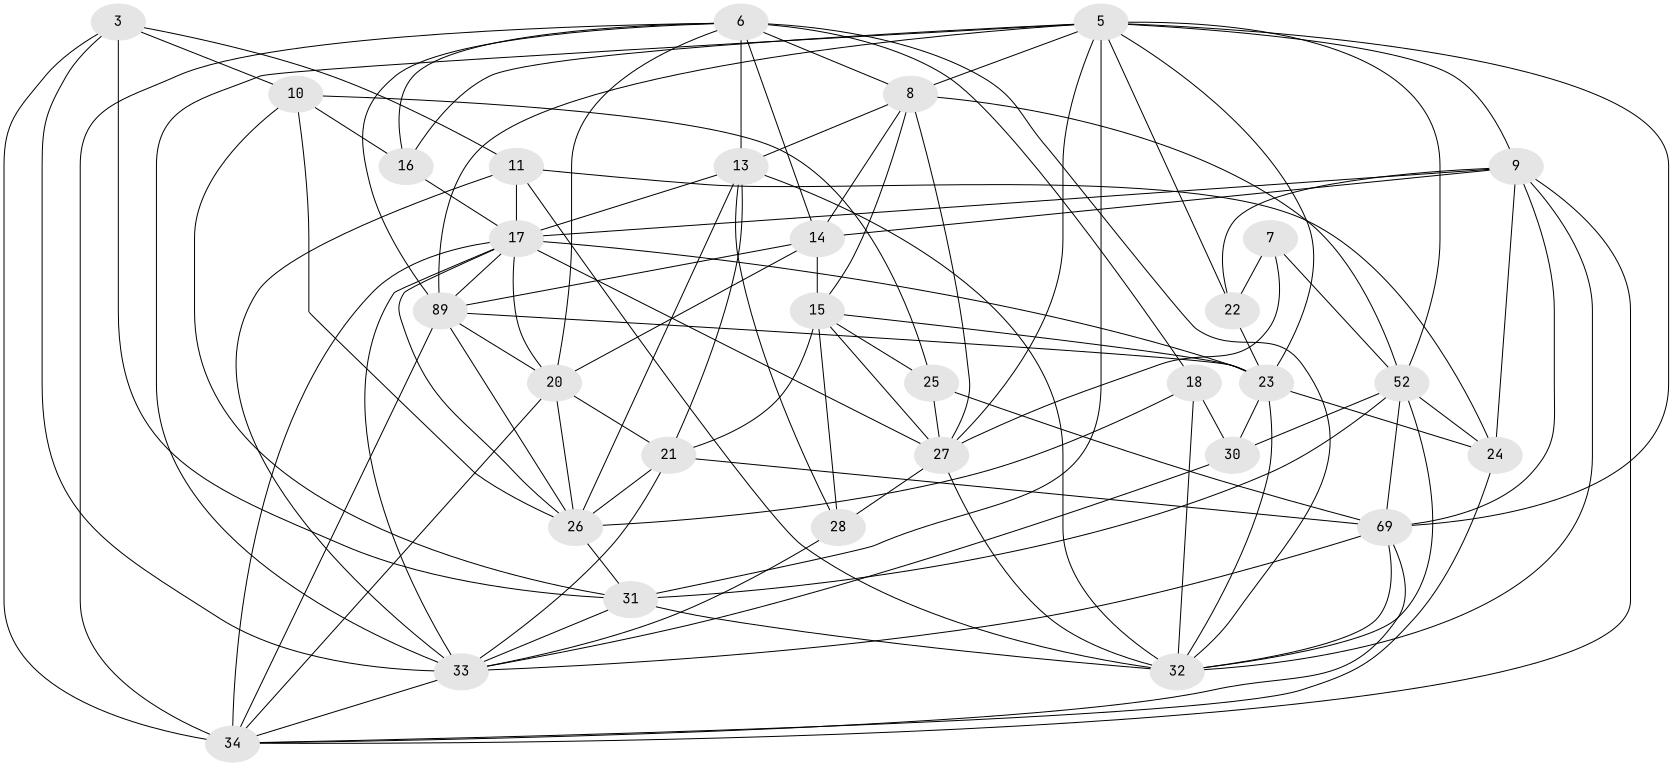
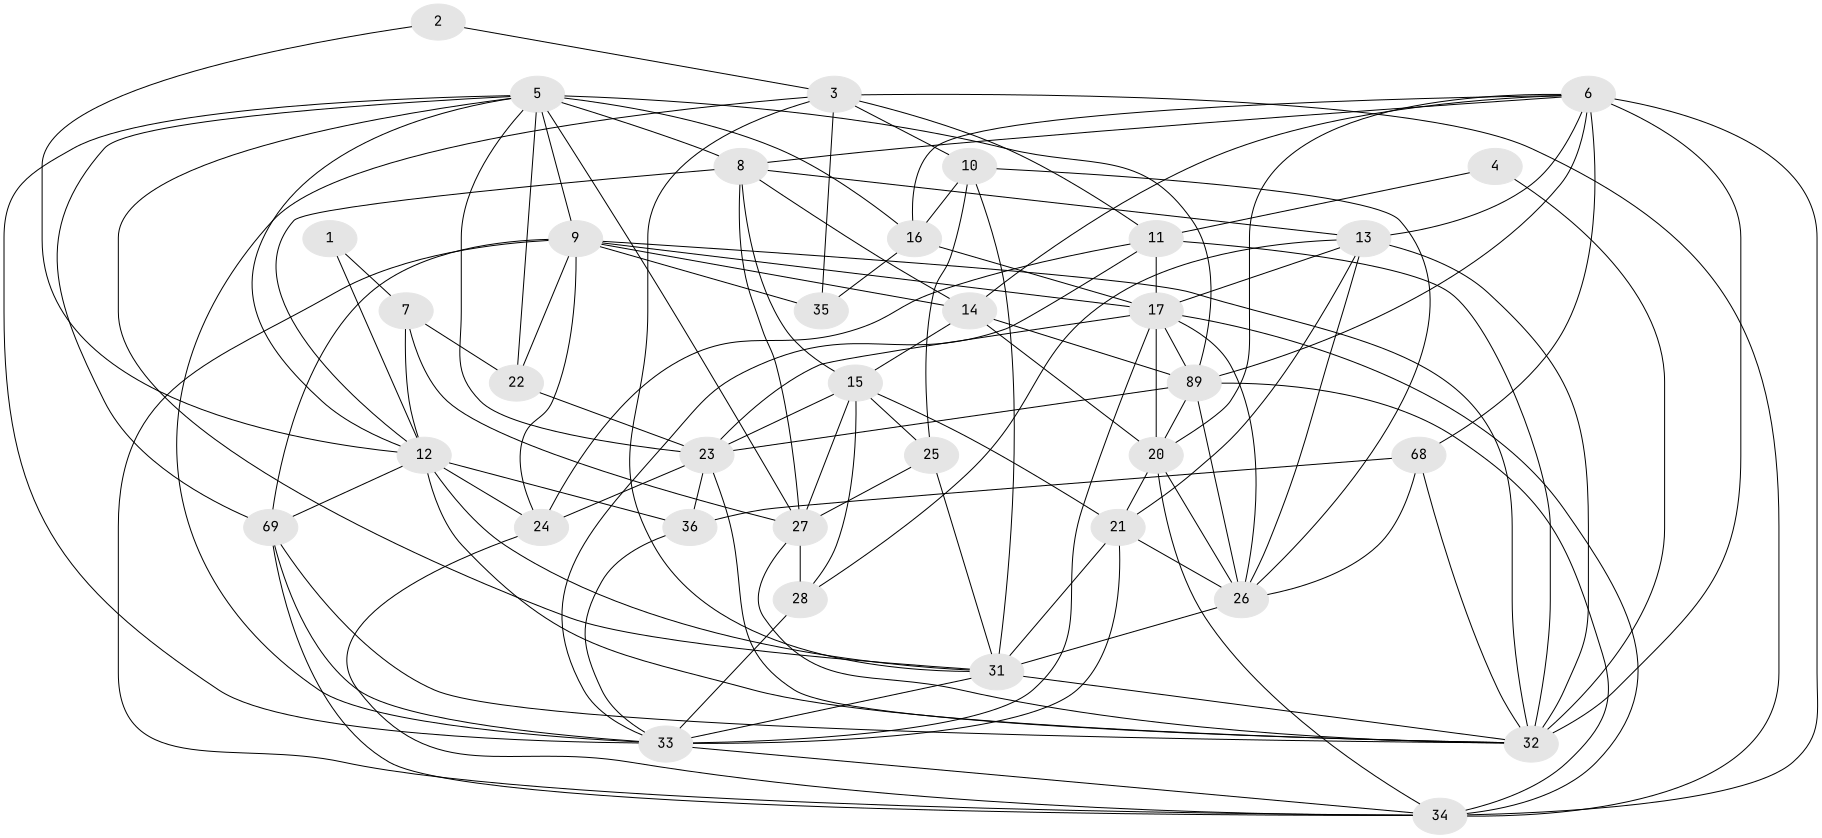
none -> (438, 22)
none -> (1495, 166)
none -> (330, 239)
none -> (821, 311)
(729, 347) -> none
(1194, 383) -> (1419, 455)
(1402, 383) -> (424, 455)
(1232, 455) -> (690, 527)
(1156, 461) -> (964, 564)
(1010, 490) -> (1058, 600)
